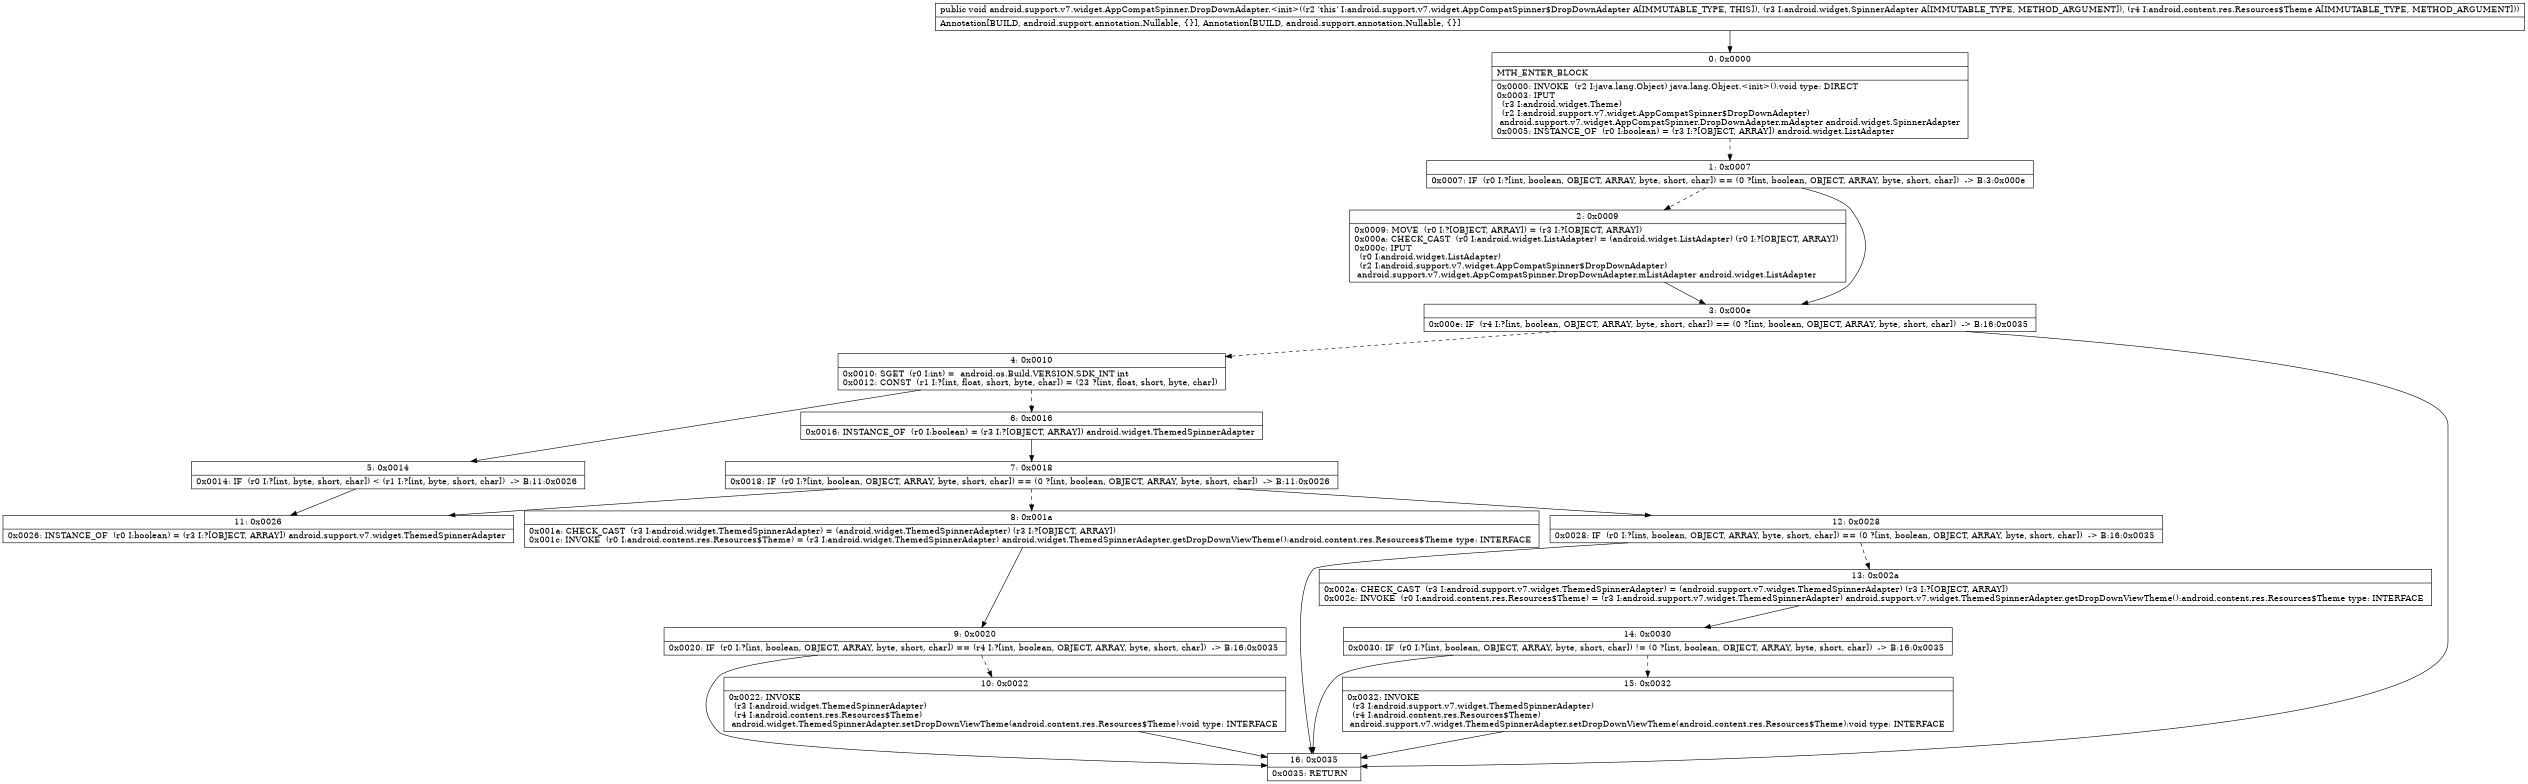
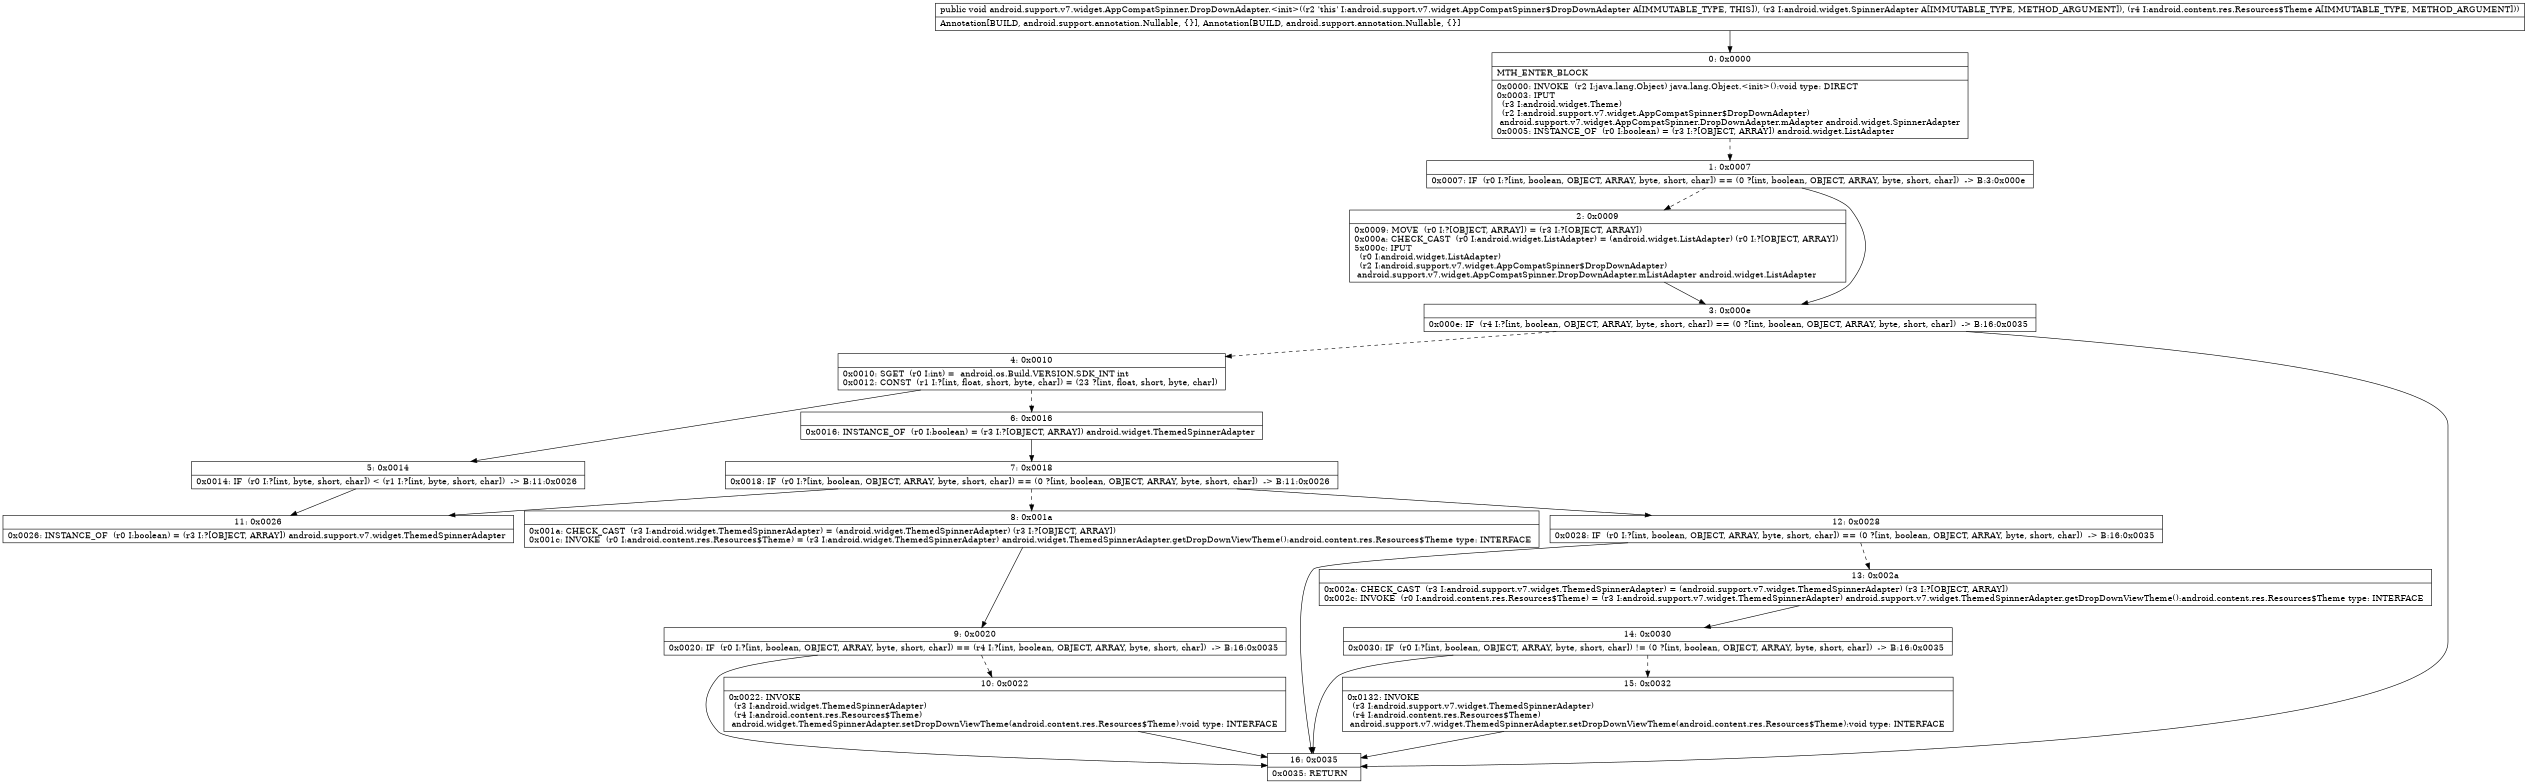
(1386, 248) -> (1386, 248)
(1386, 697) -> (1386, 697)
